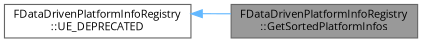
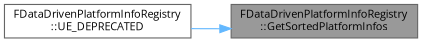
(217, 14) -> (205, 29)
